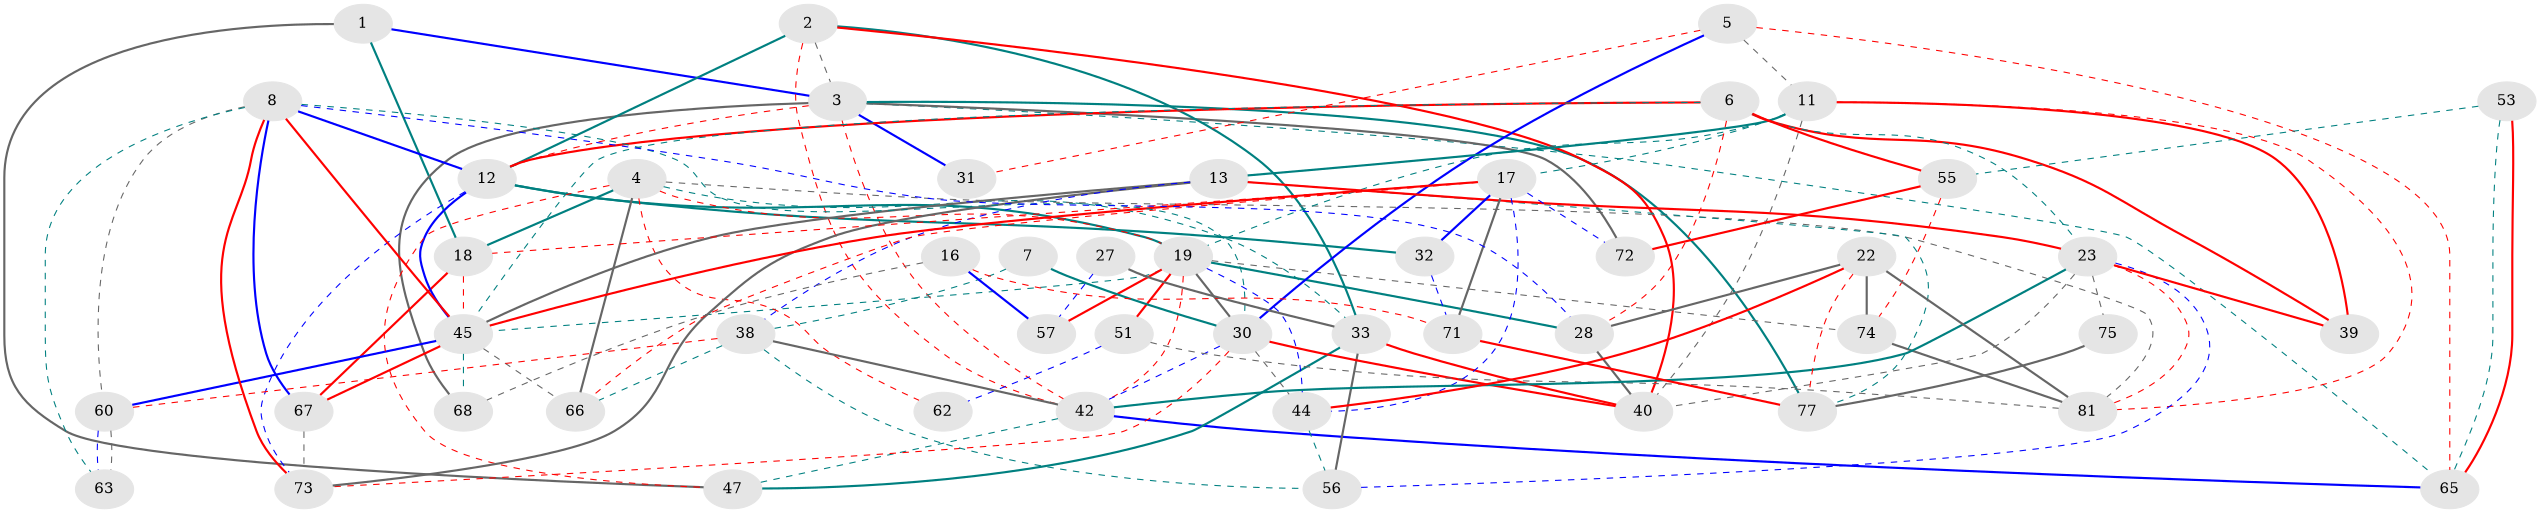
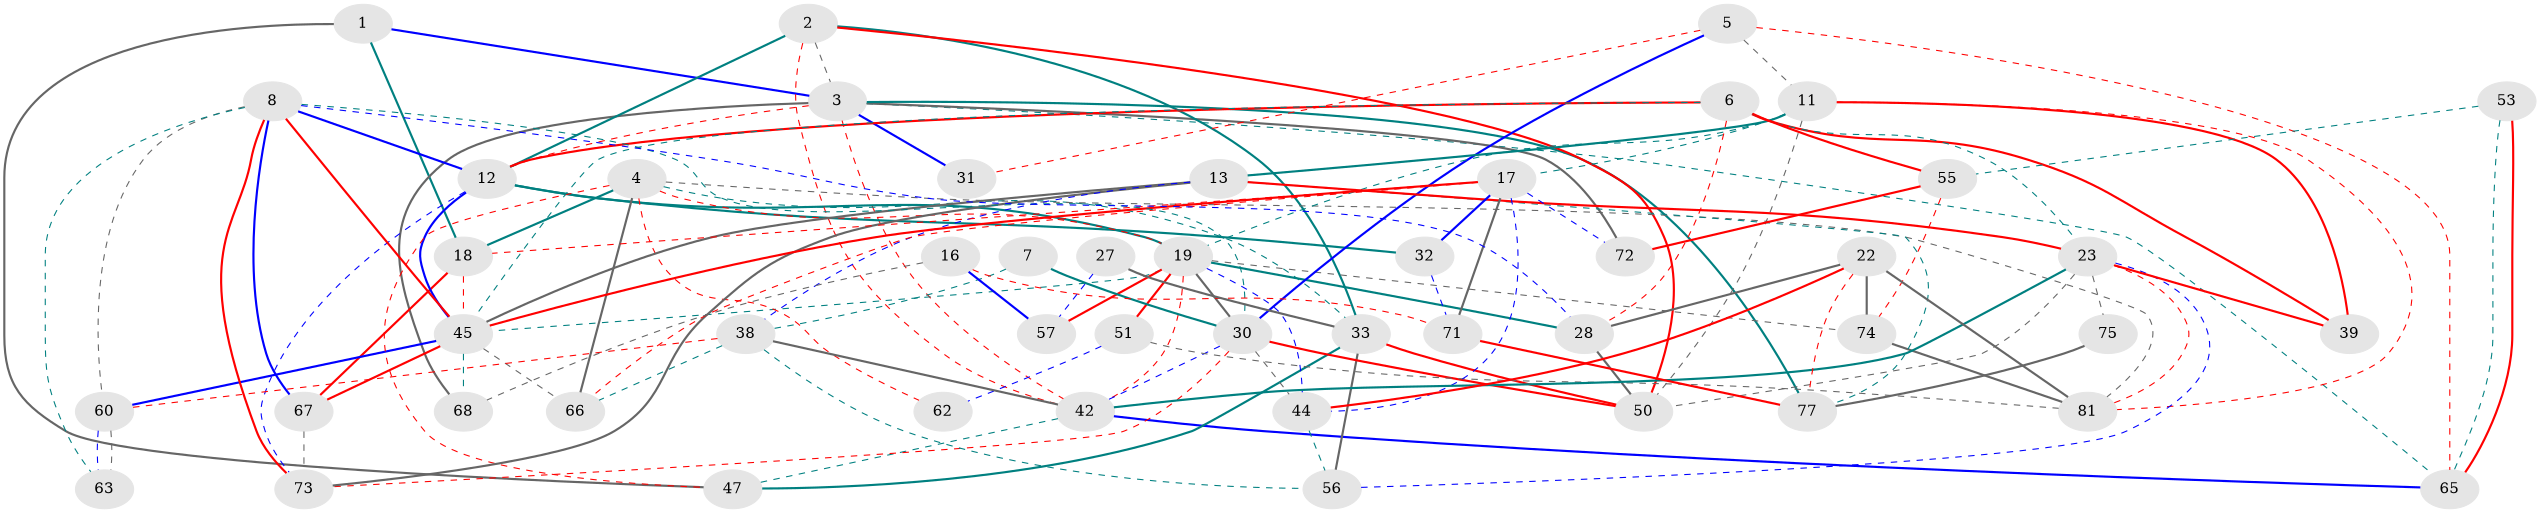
(1644, 412) -> (1644, 412)
